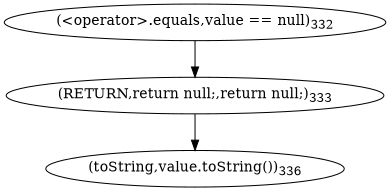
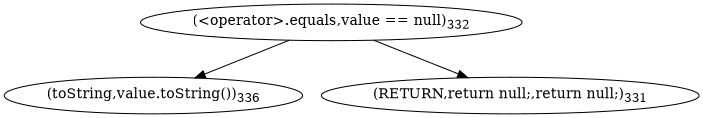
(321, 94) -> (636, 94)
(195, 127) -> (247, 57)
